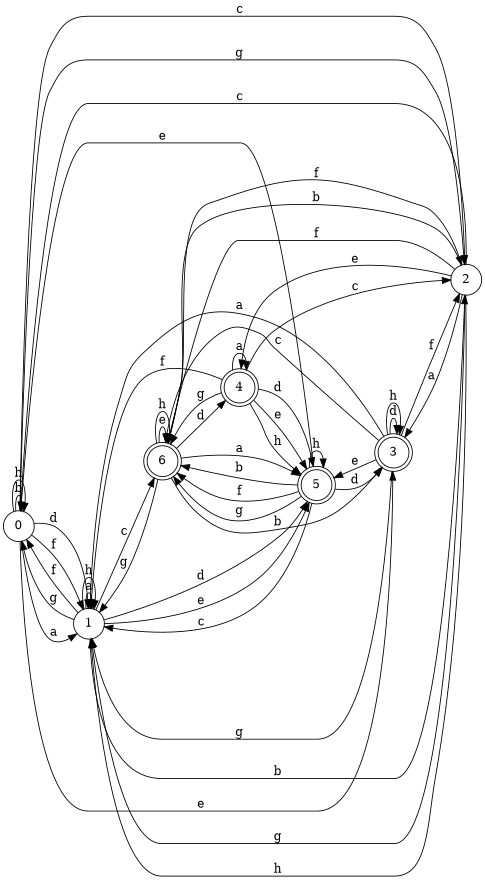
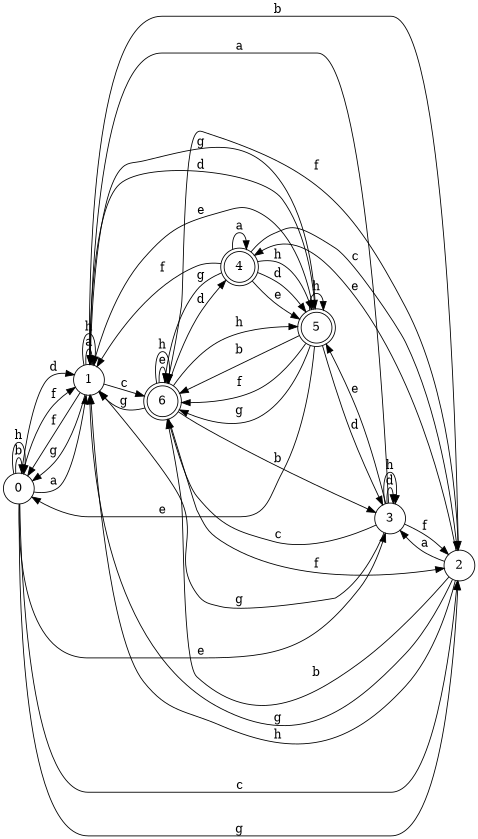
(133, 104) -> none
(240, 449) -> (240, 323)
(394, 453) -> (390, 518)
(201, 622) -> (201, 142)
